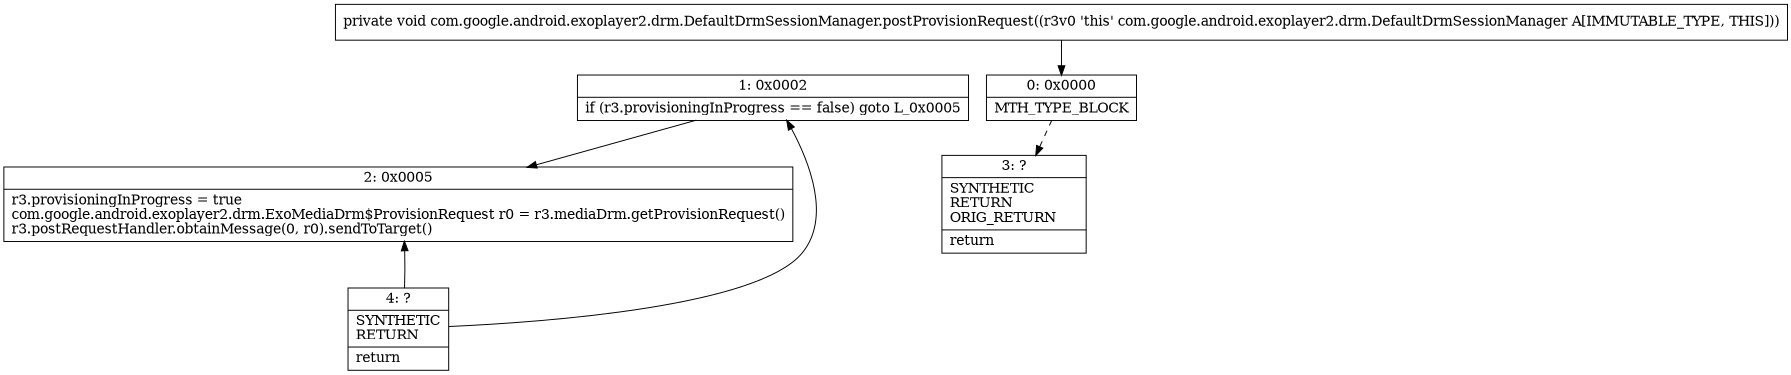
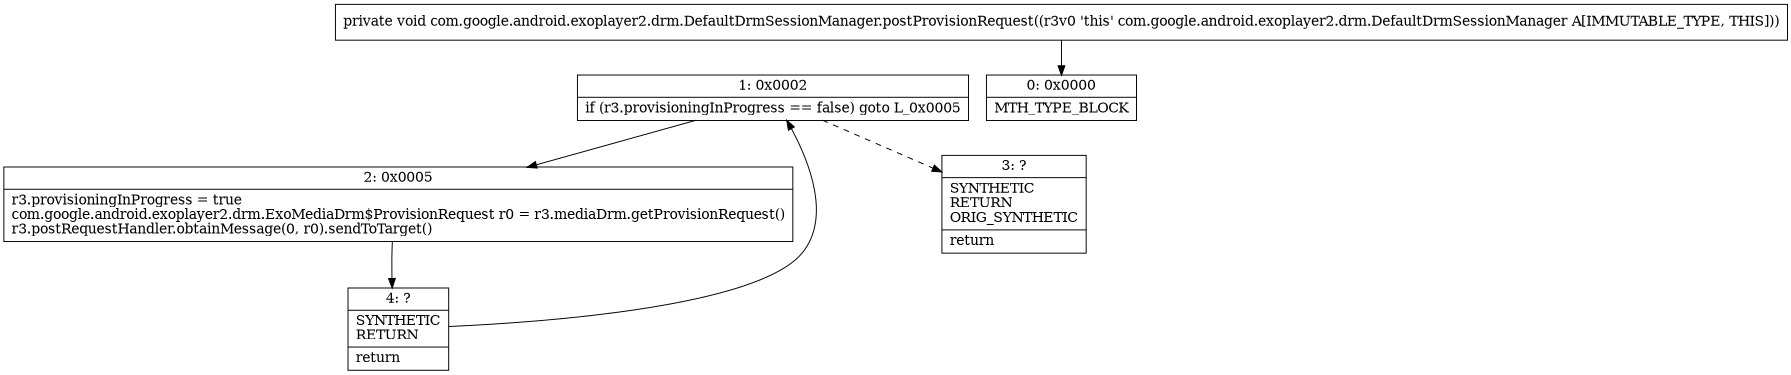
(1046, 133) -> (878, 144)
(1003, 218) -> (1014, 218)
(405, 270) -> (392, 260)
